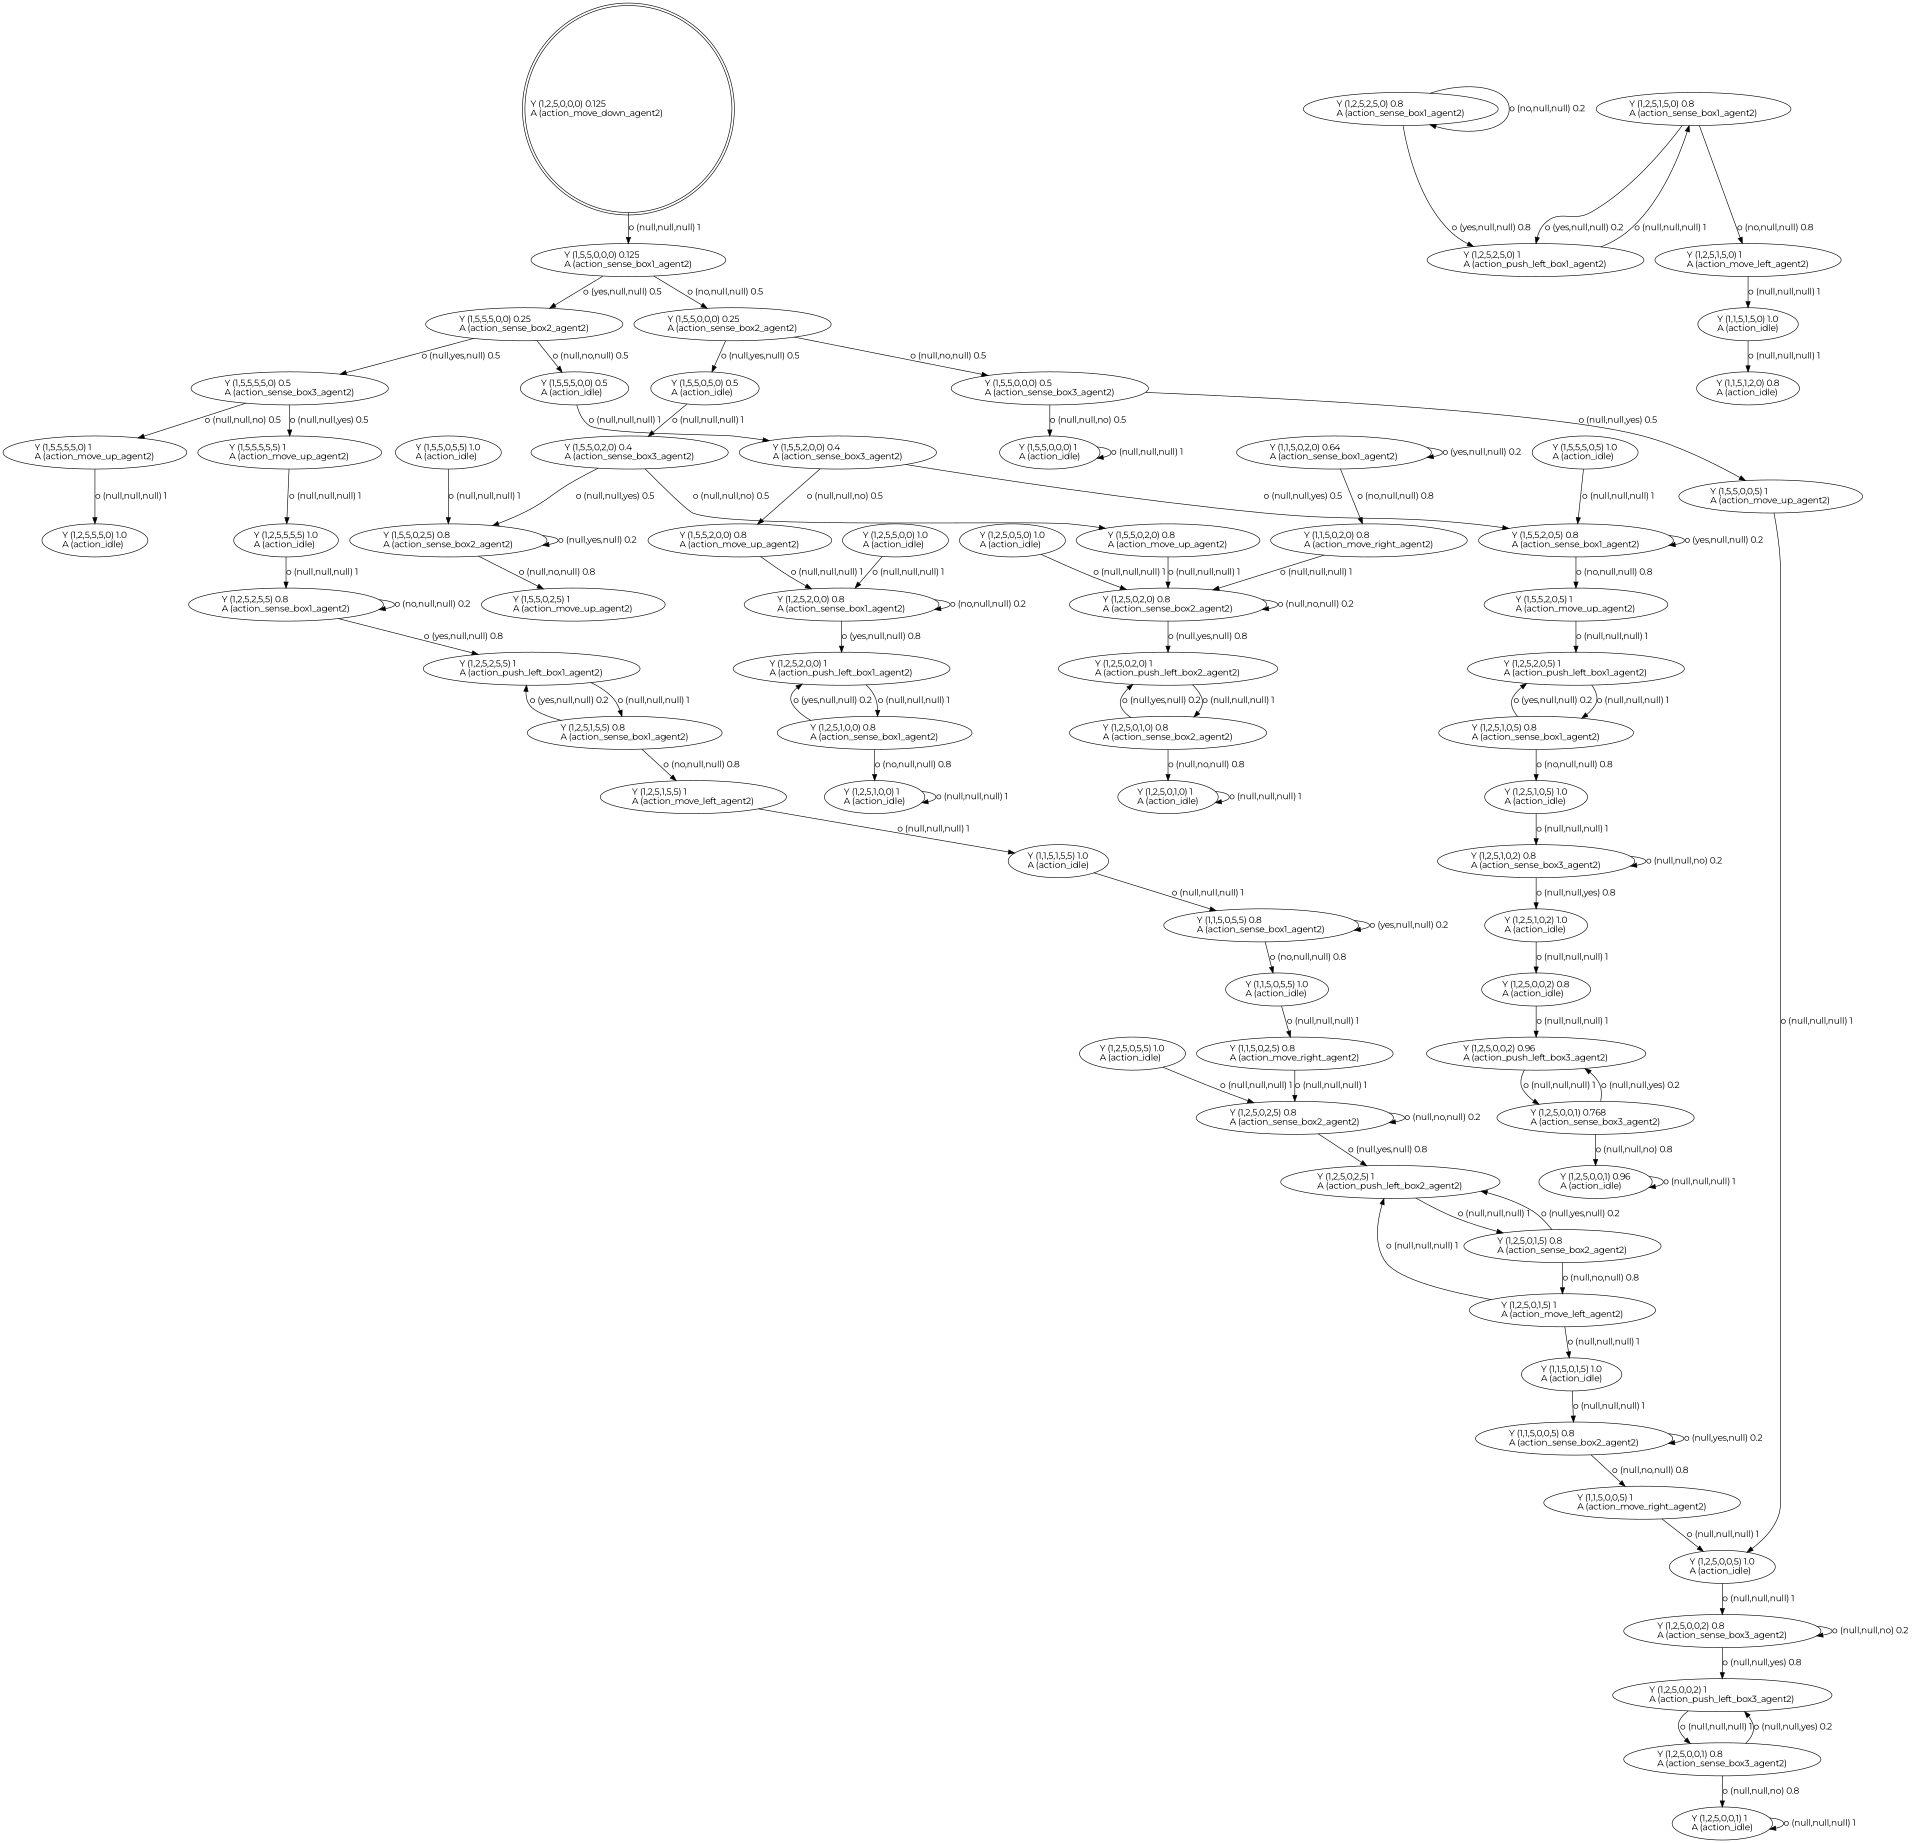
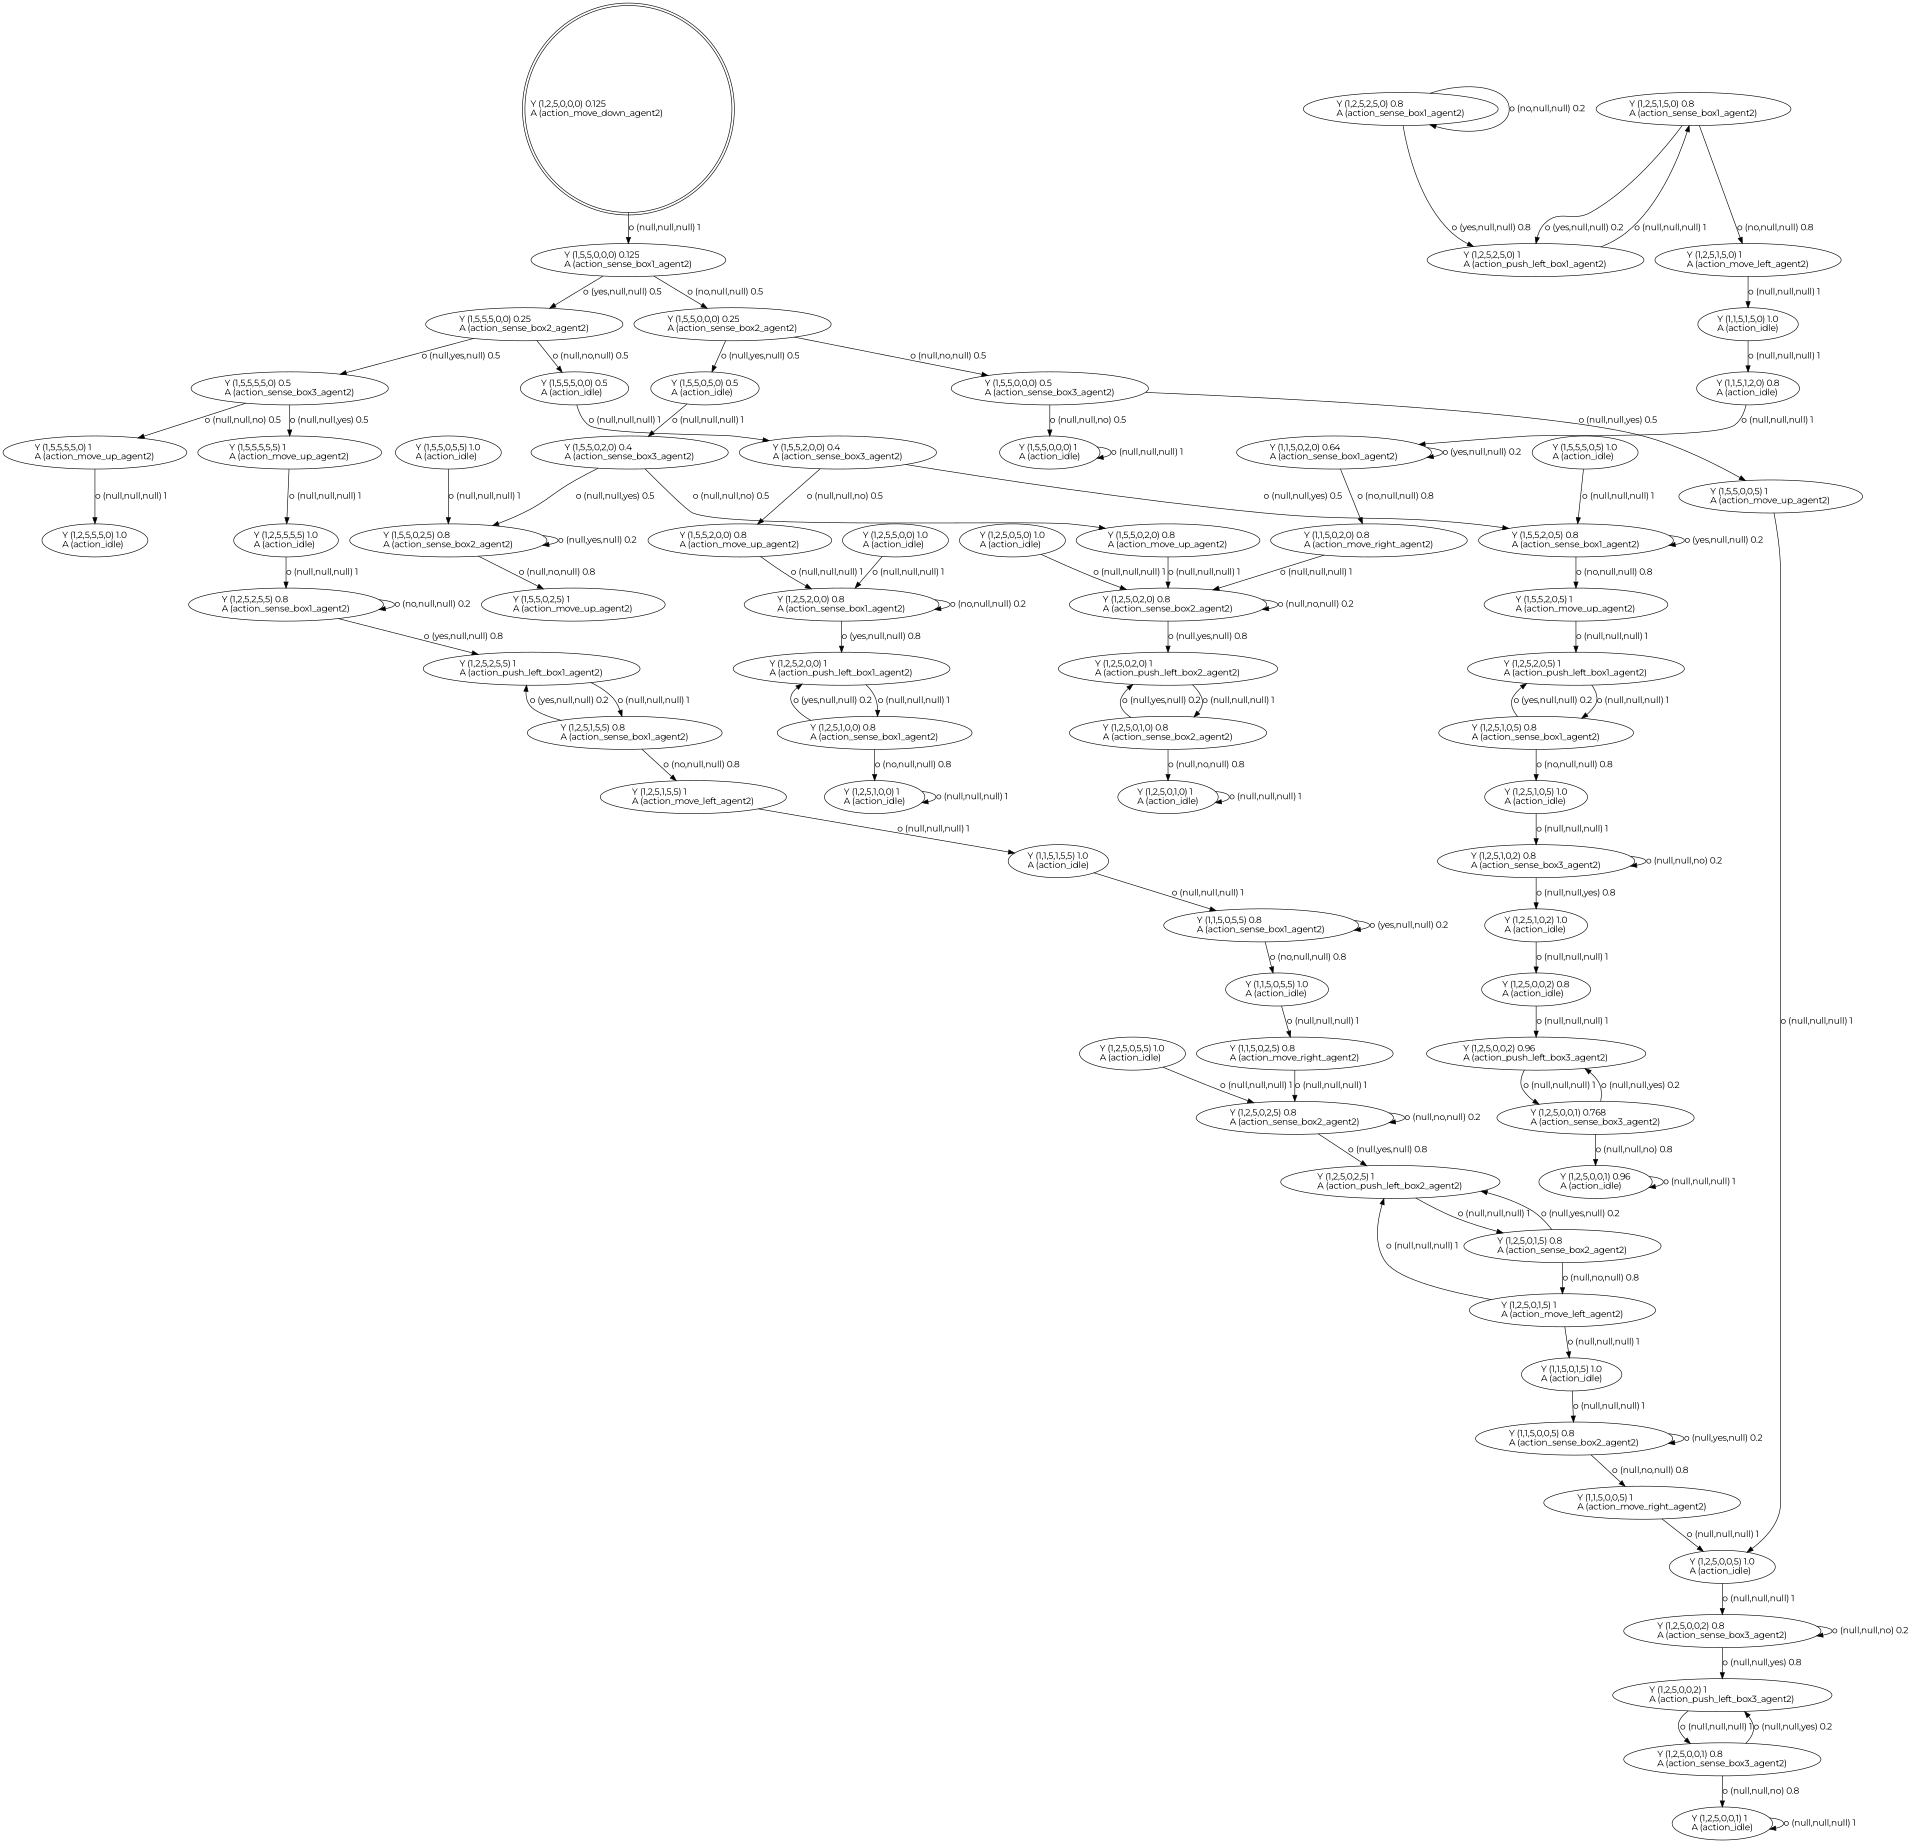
none -> (1592, 436)
